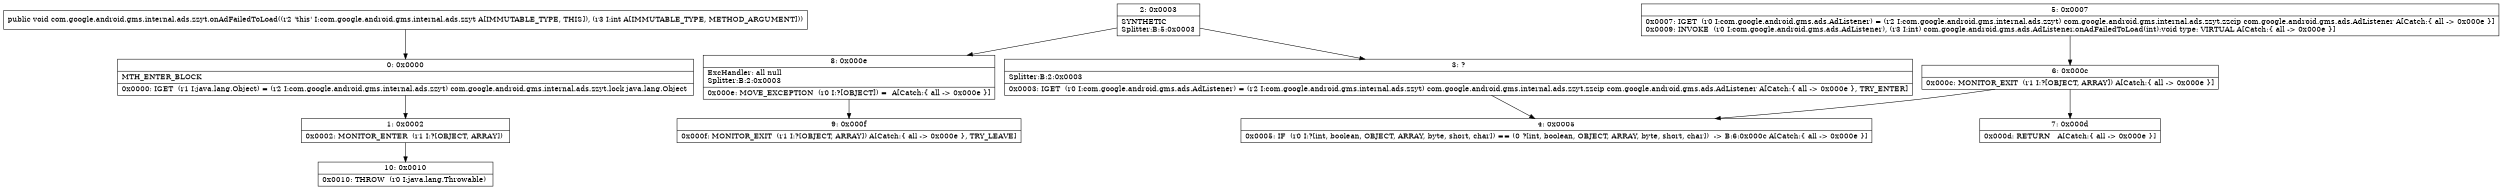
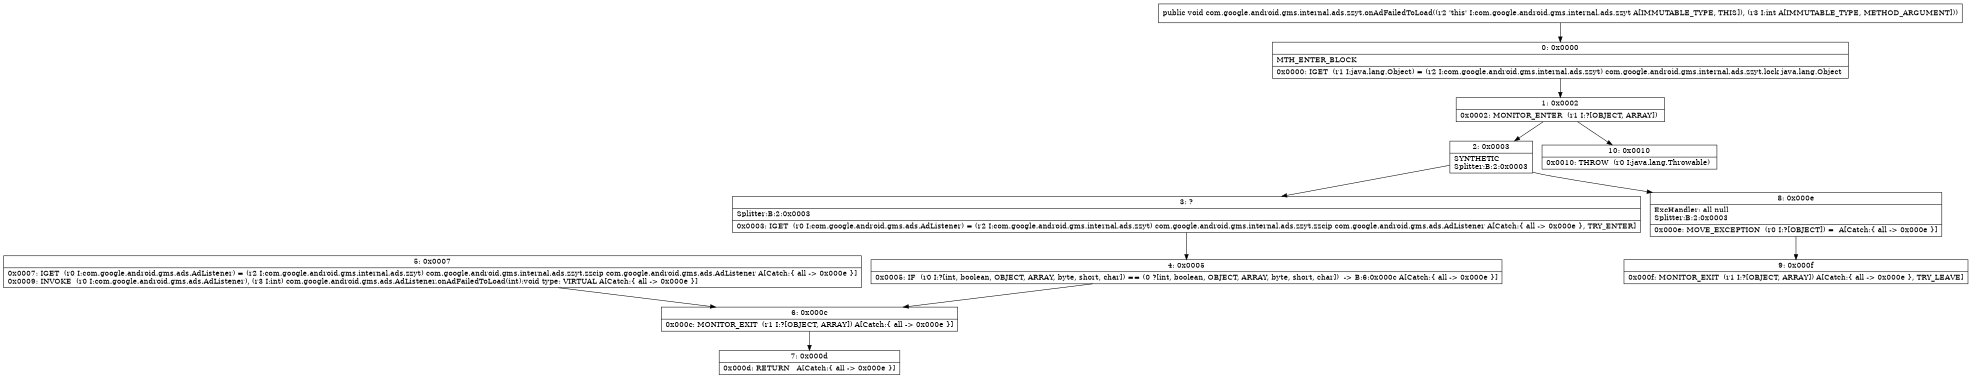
(1158, 30) -> (1491, 167)
(1858, 106) -> (1001, 295)
none -> (1531, 130)
